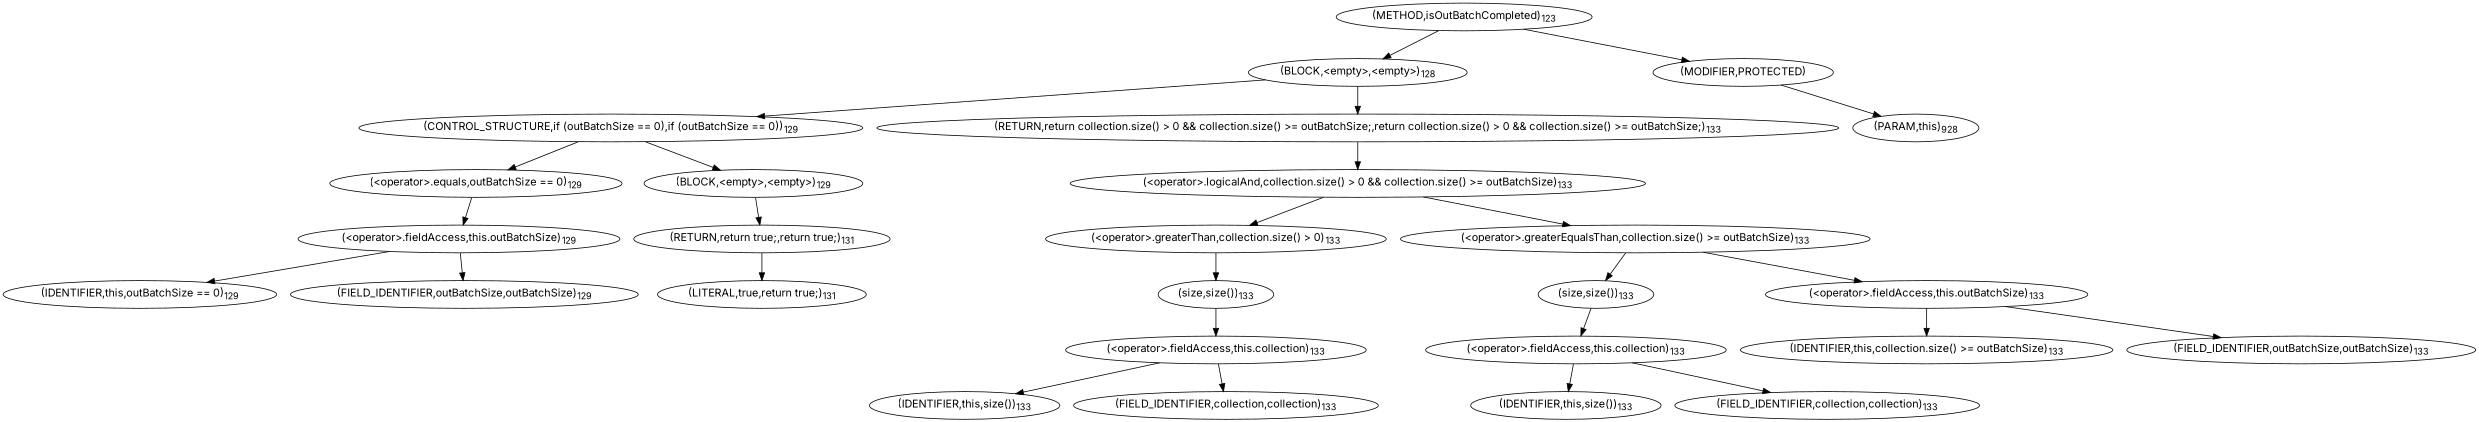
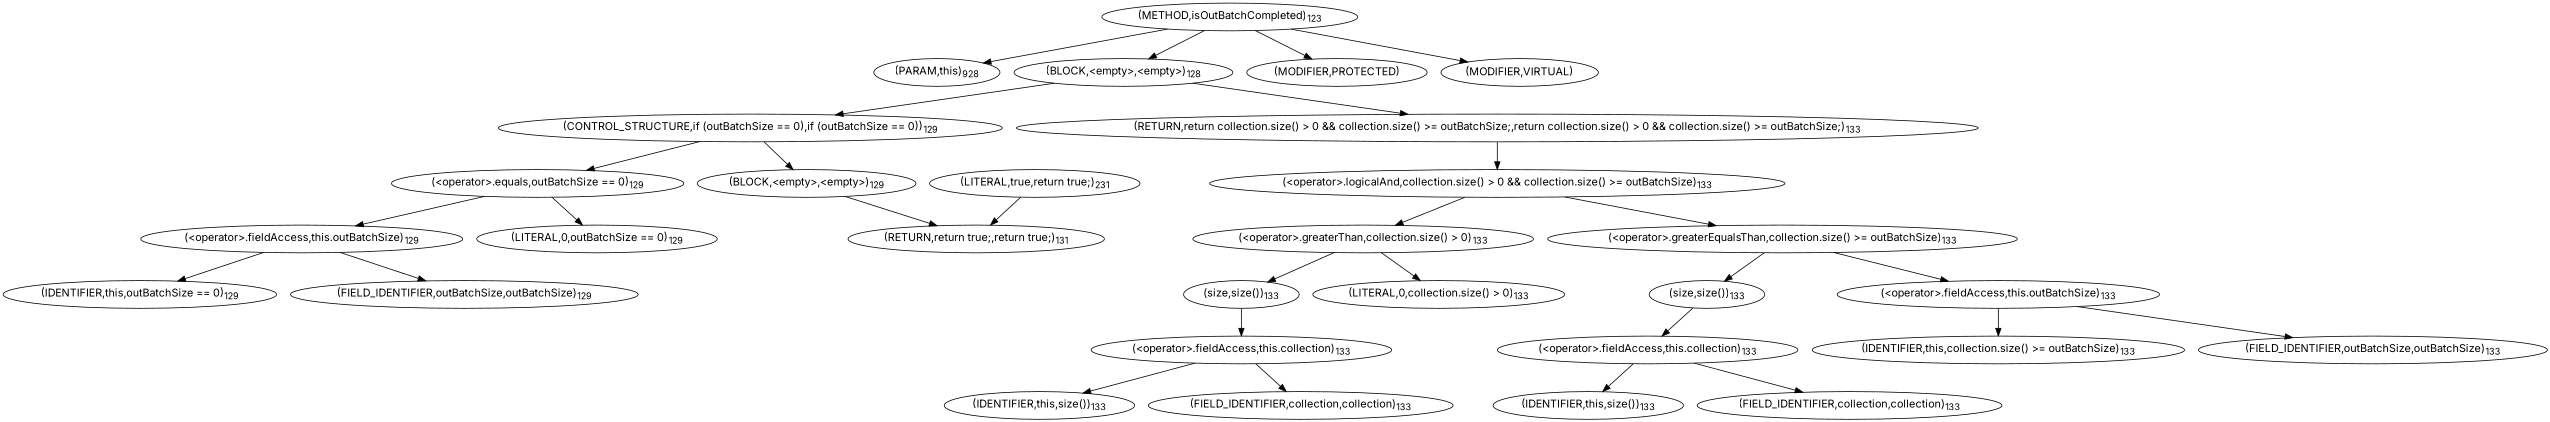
none -> (1520, 72)
(1827, 100) -> (1079, 45)
none -> (597, 239)
(762, 263) -> (1008, 208)
(829, 293) -> (1102, 182)
none -> (1439, 294)
